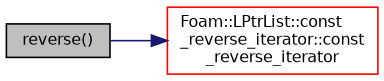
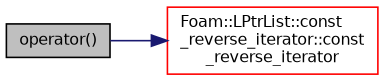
(58, 41) -> (58, 41)
